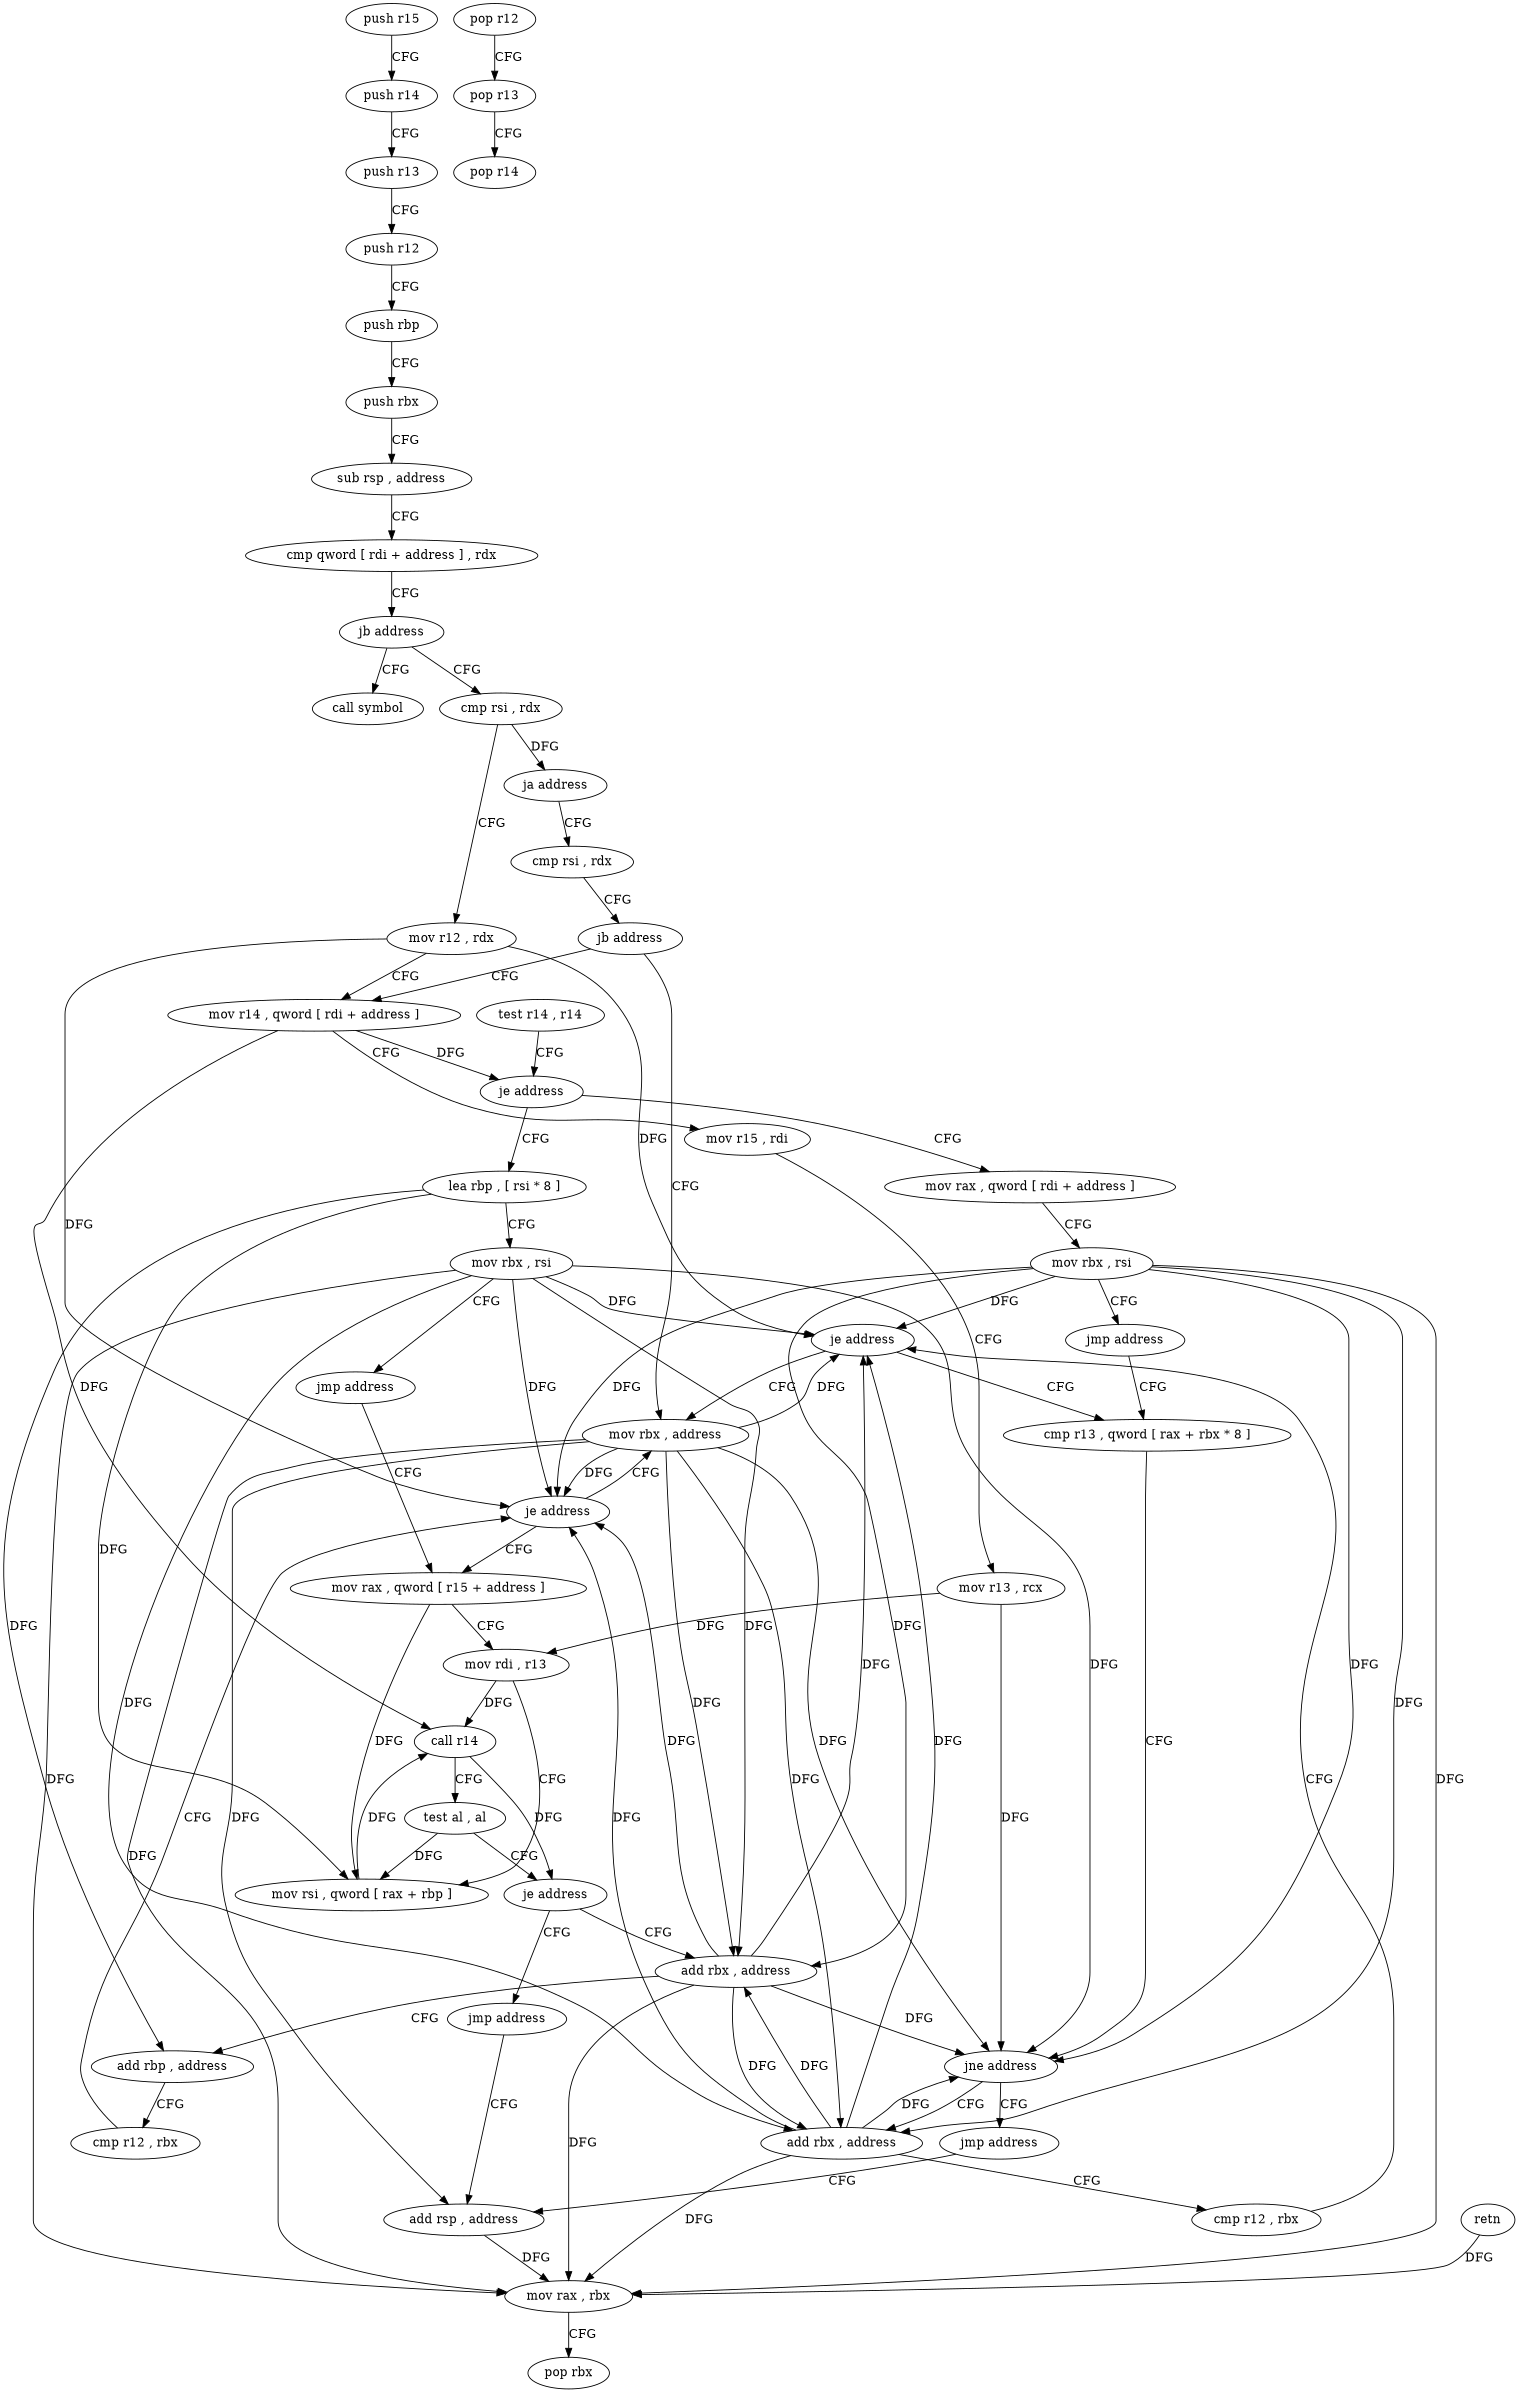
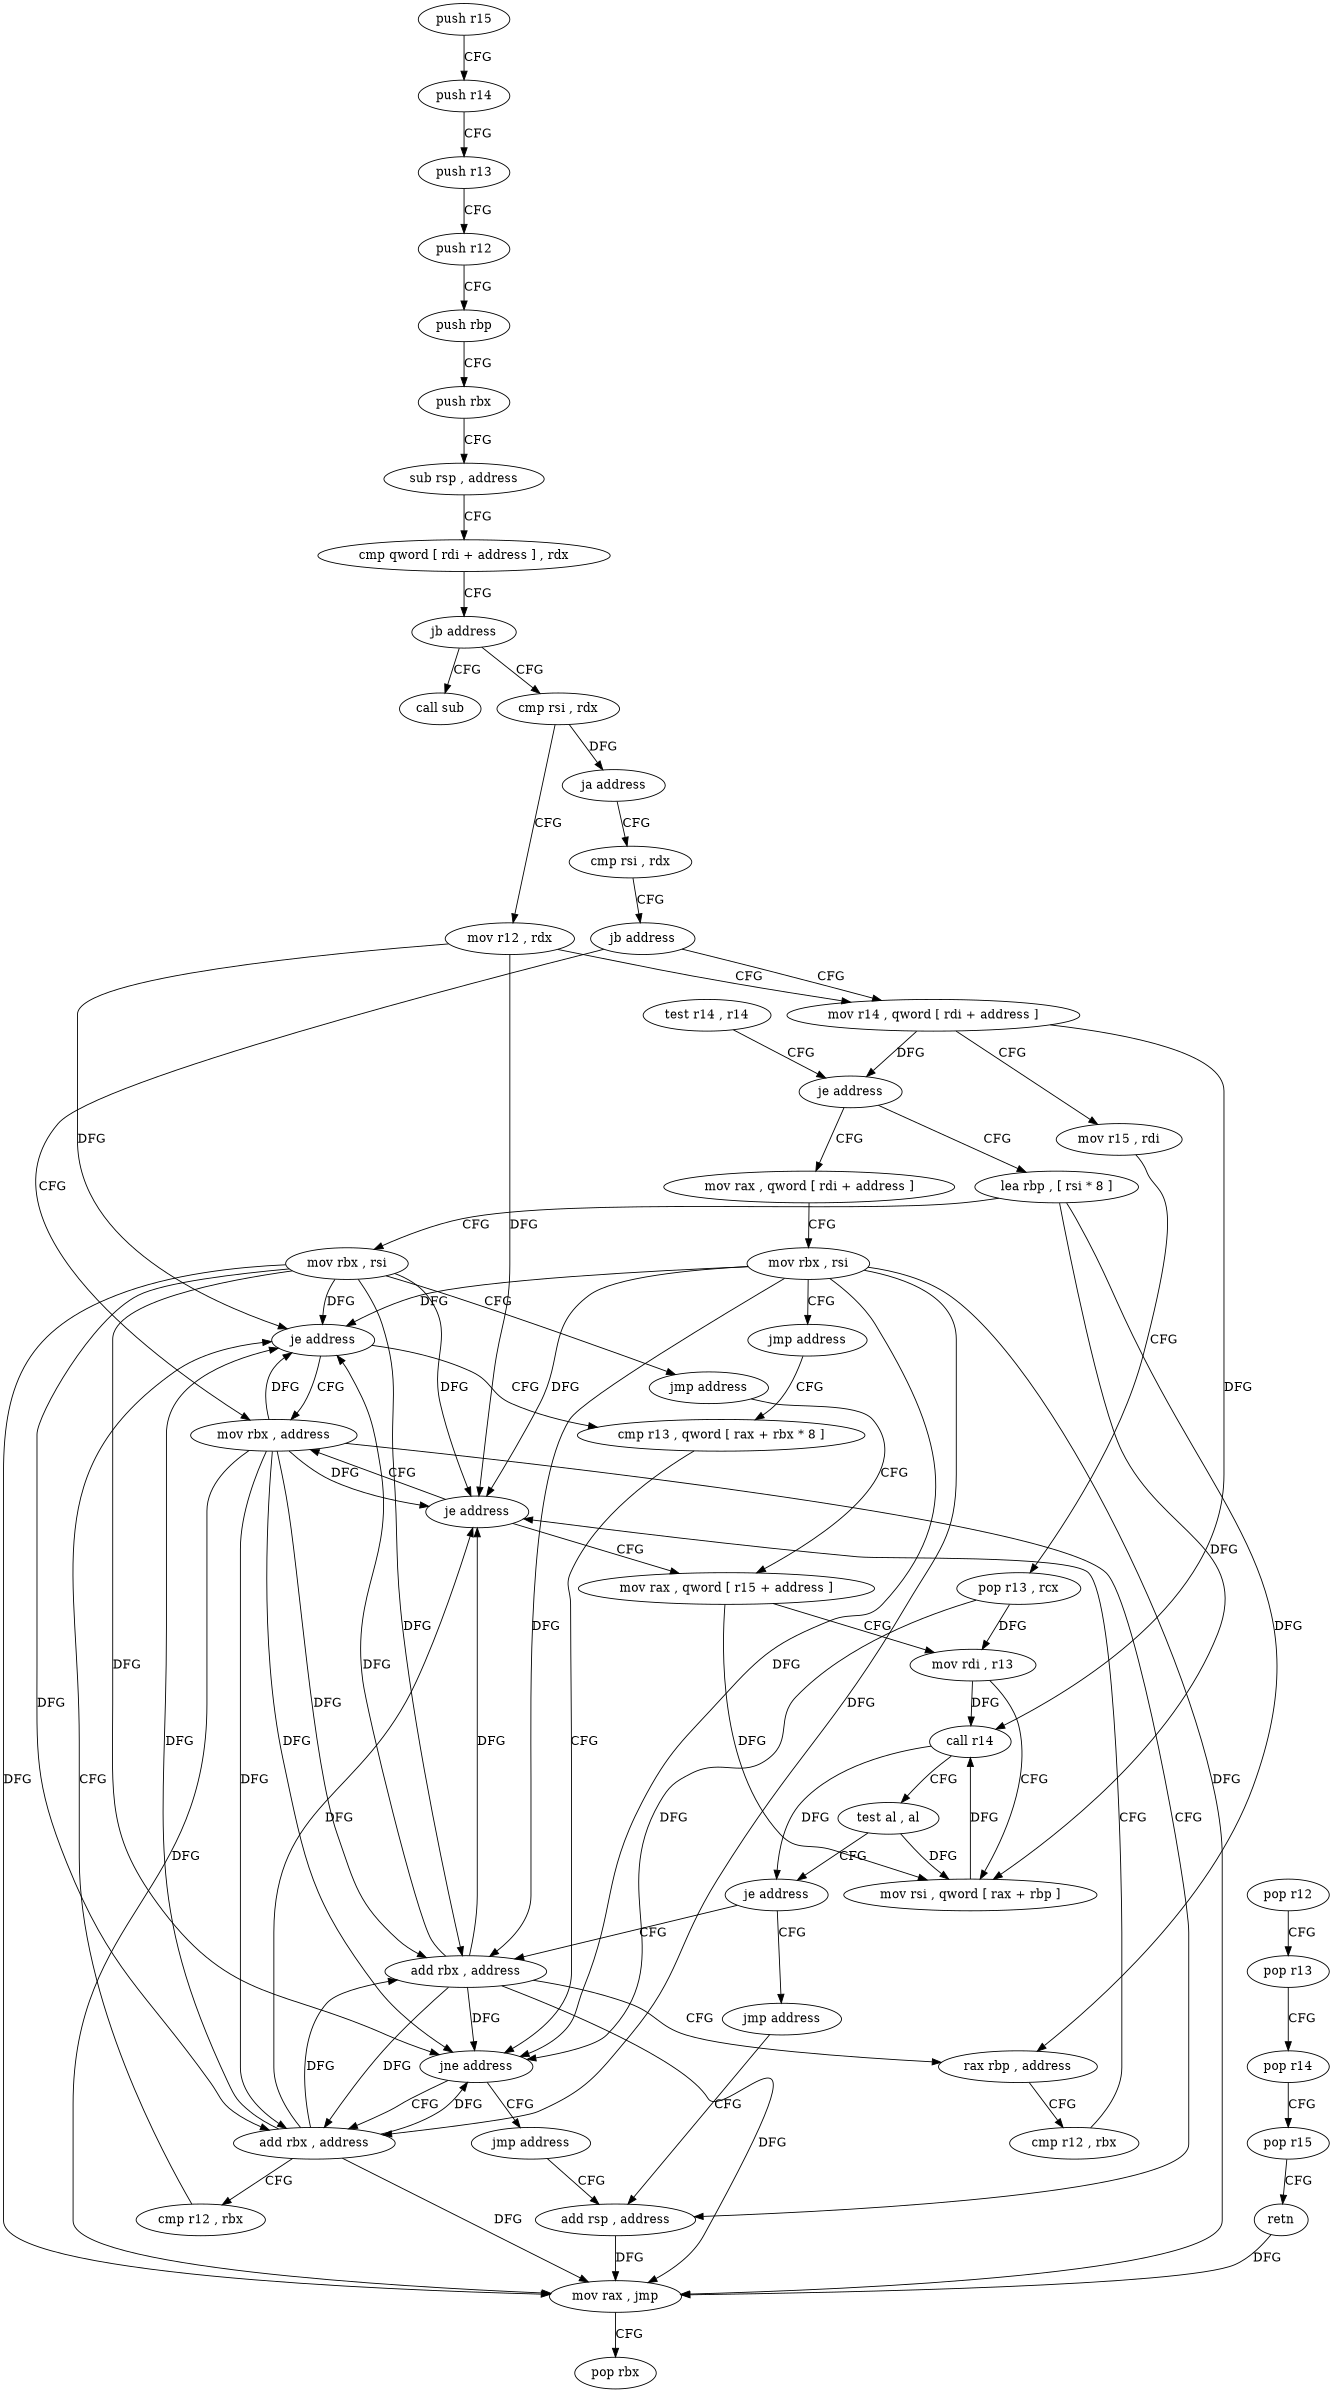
(368, 709) -> (440, 709)
(1001, 1589) -> (1019, 1589)
(246, 1818) -> (1189, 1818)
(172, 2067) -> (1018, 2067)
none -> (1288, 2143)
(569, 2296) -> (616, 2296)
